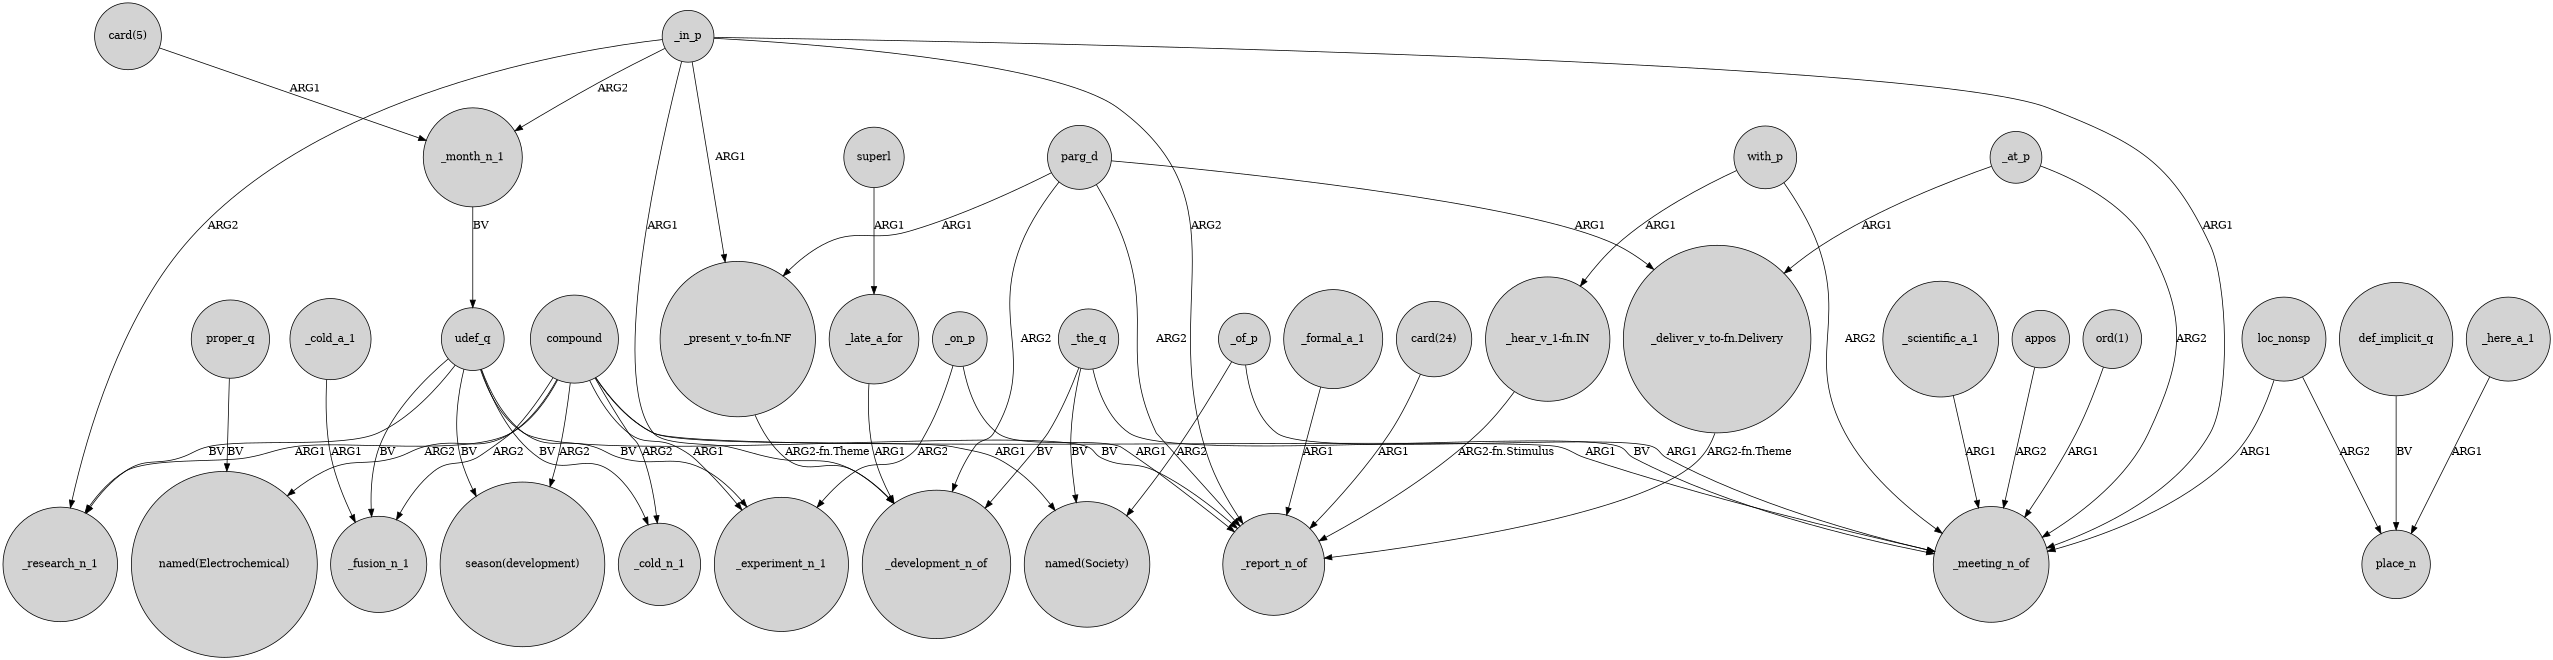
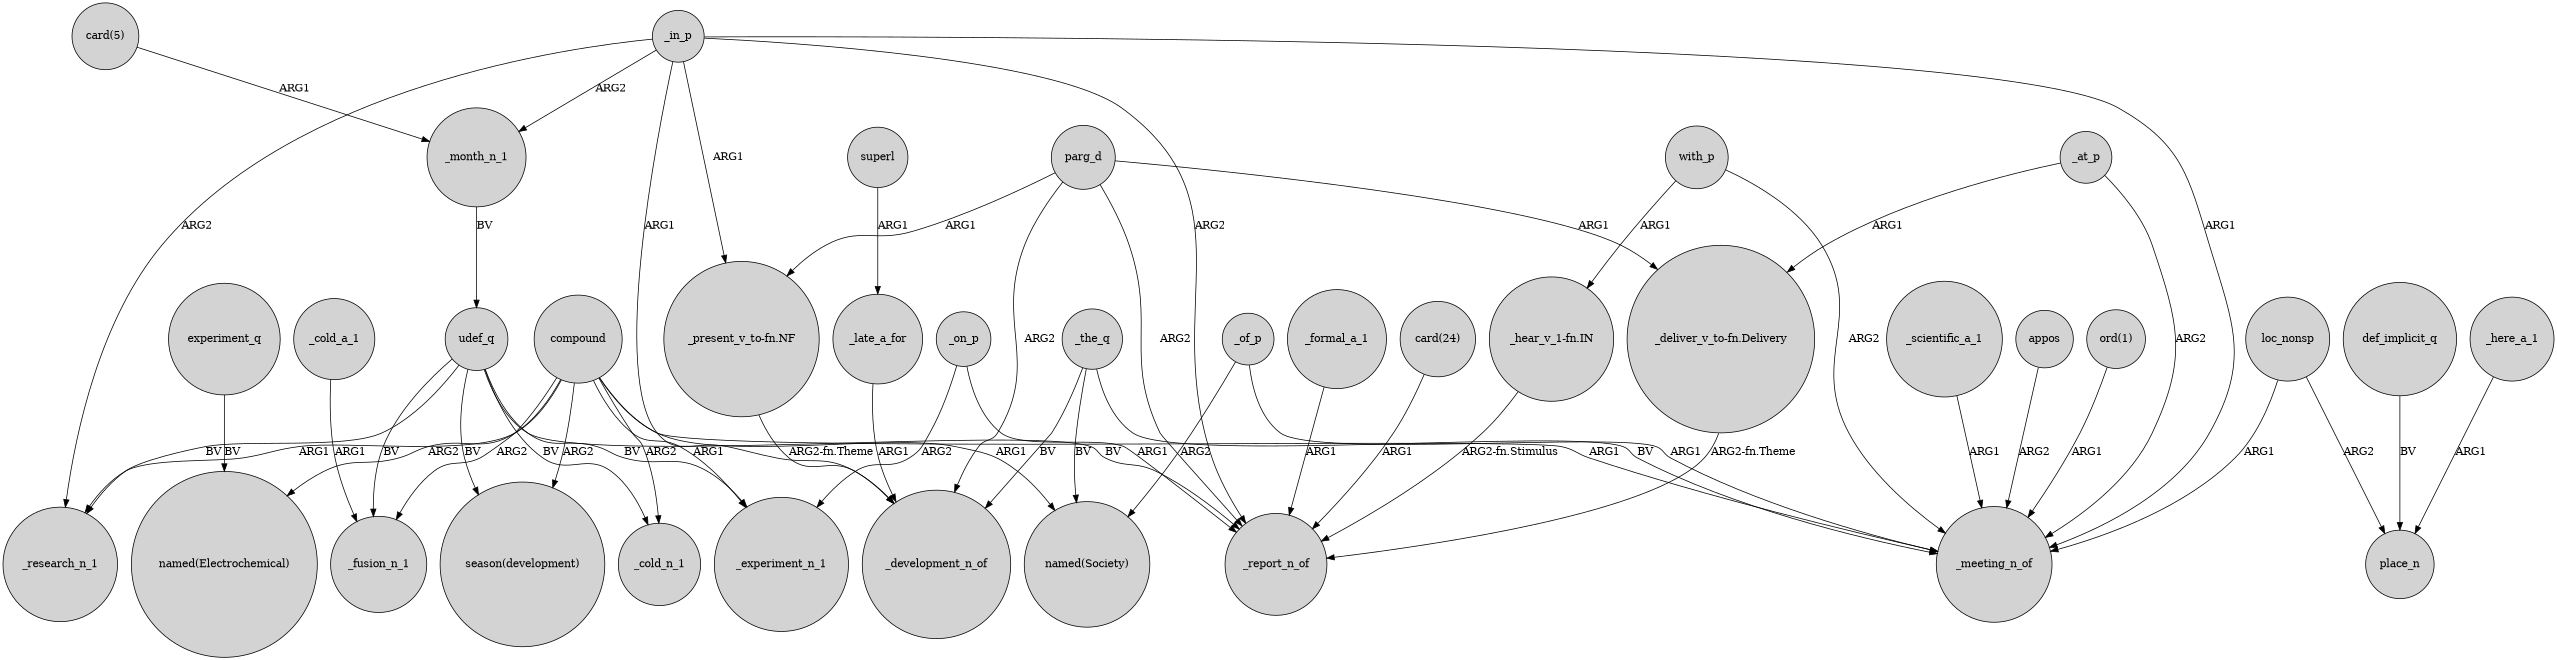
(230, 339) -> (224, 339)
